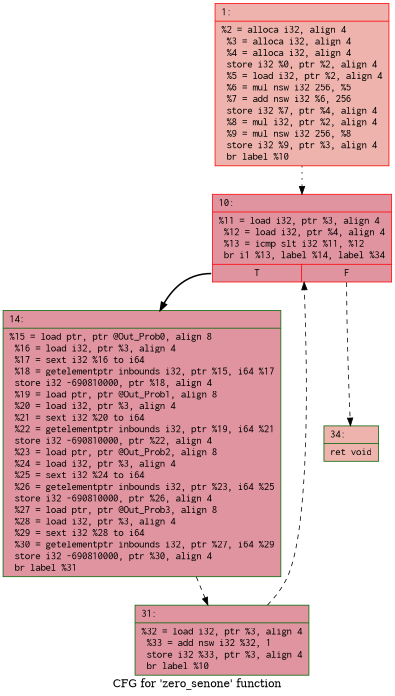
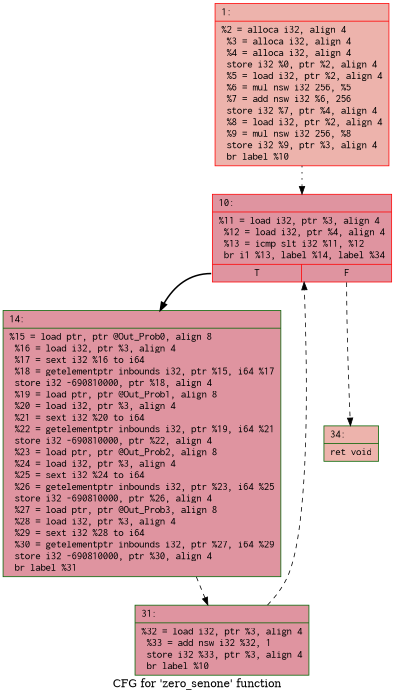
(299, 122) -> (302, 122)
